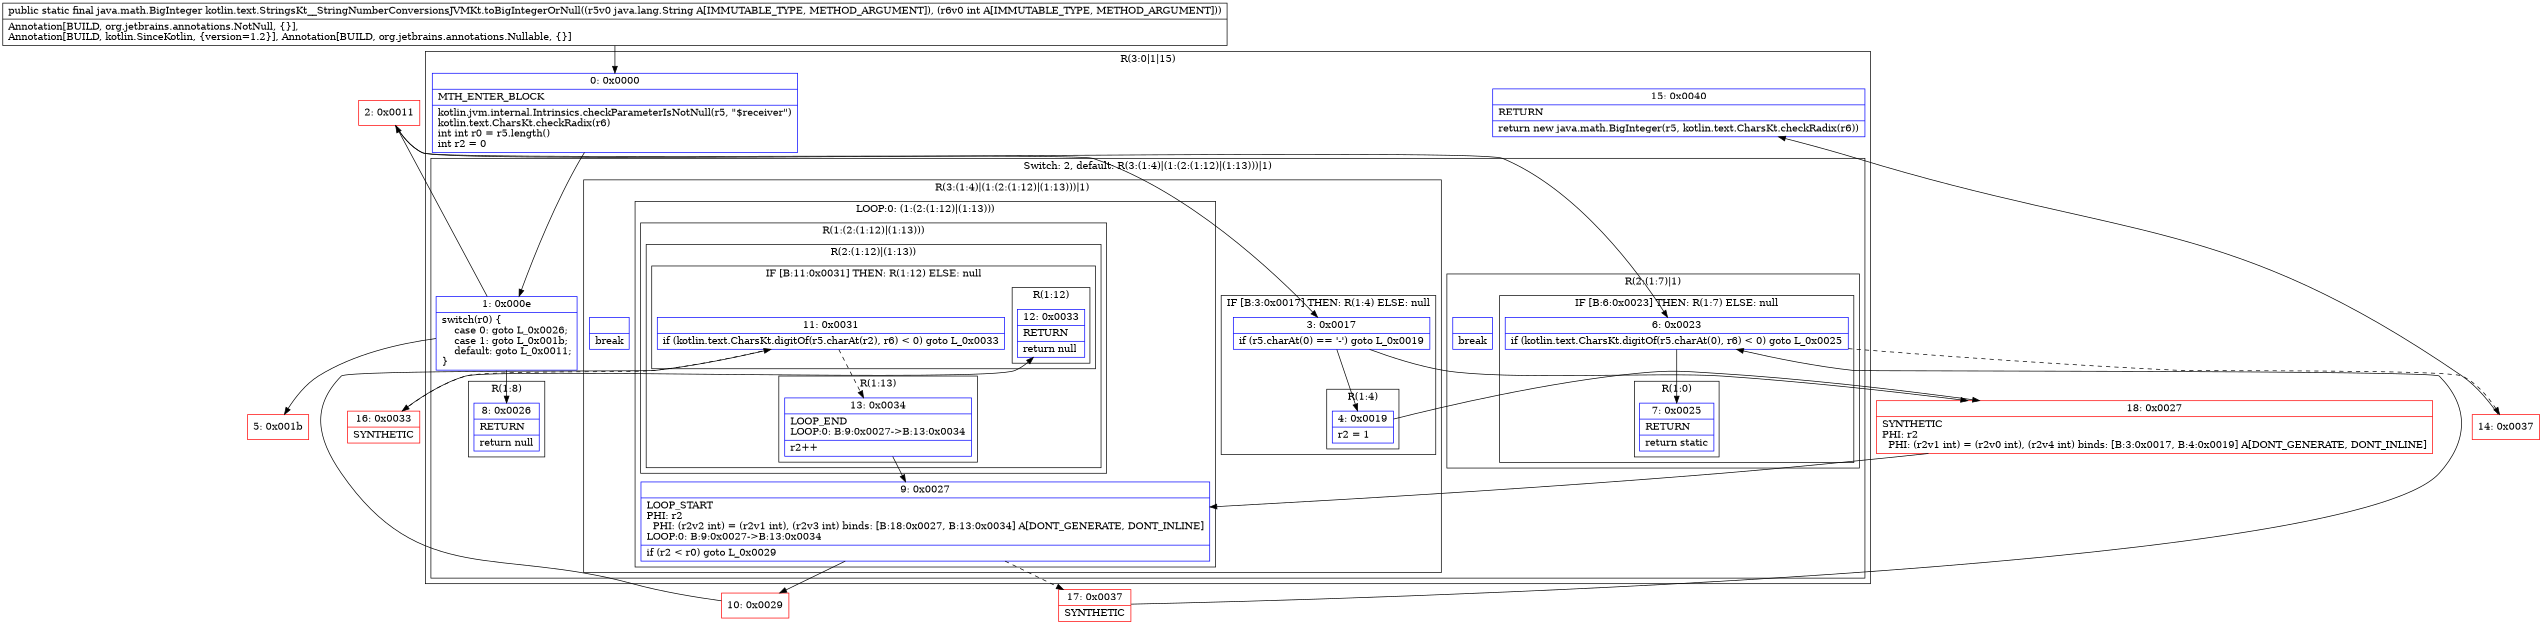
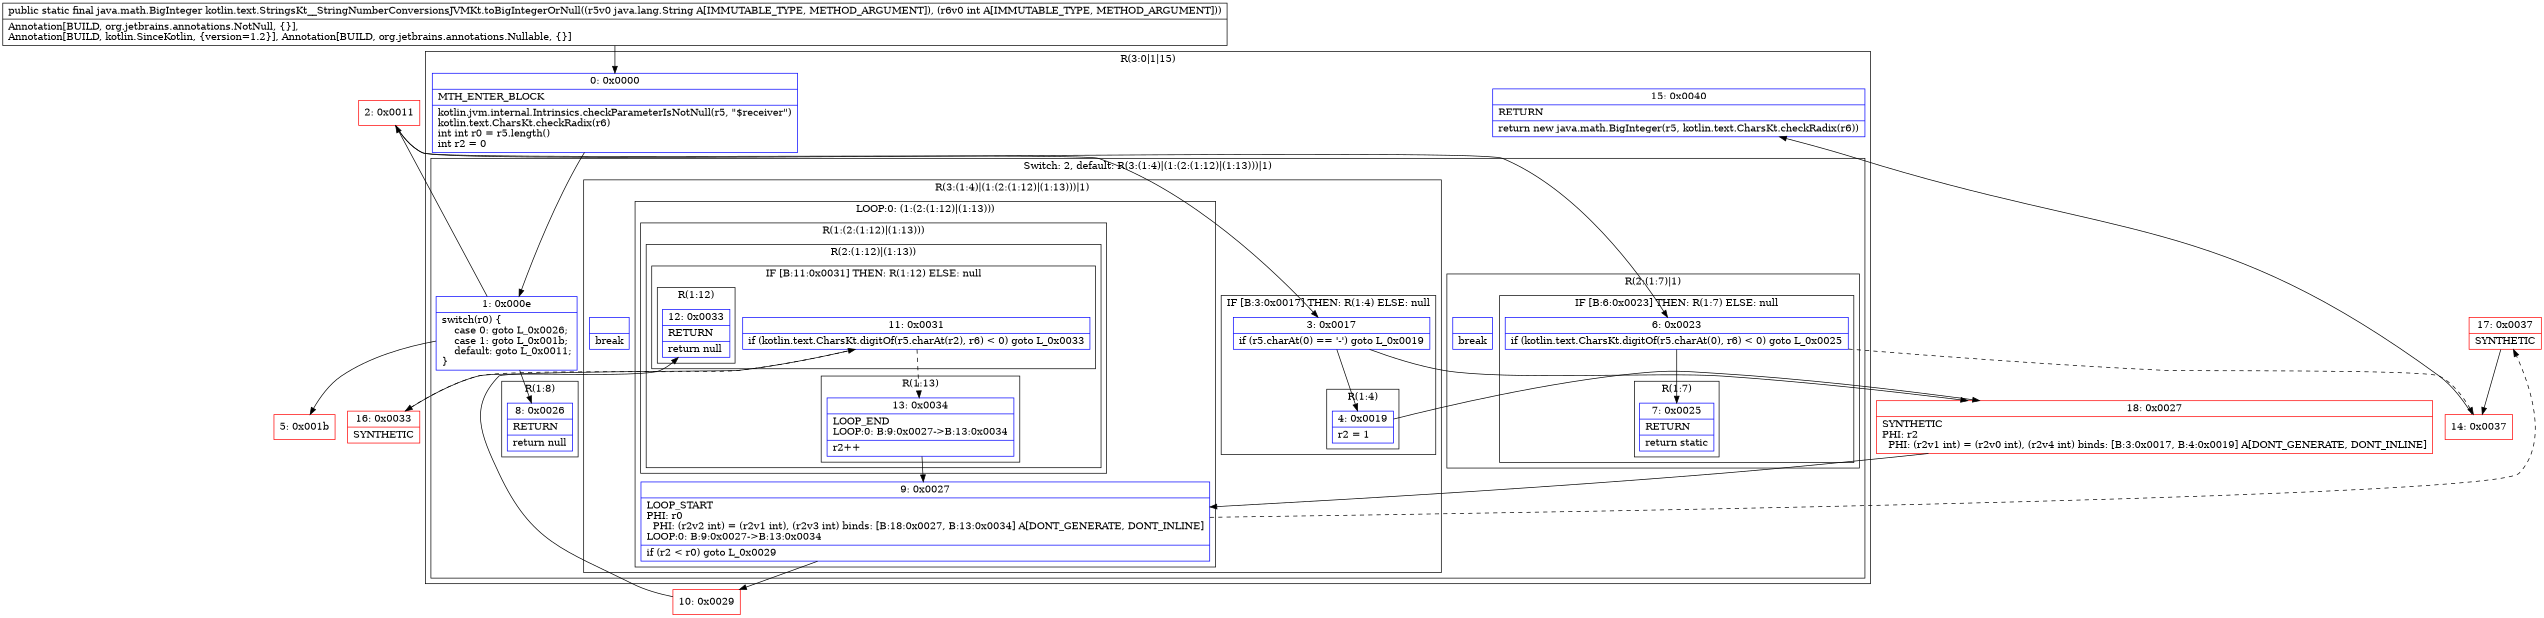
(1677, 389) -> (1677, 389)
(666, 516) -> (666, 516)
(2193, 539) -> (2492, 379)
